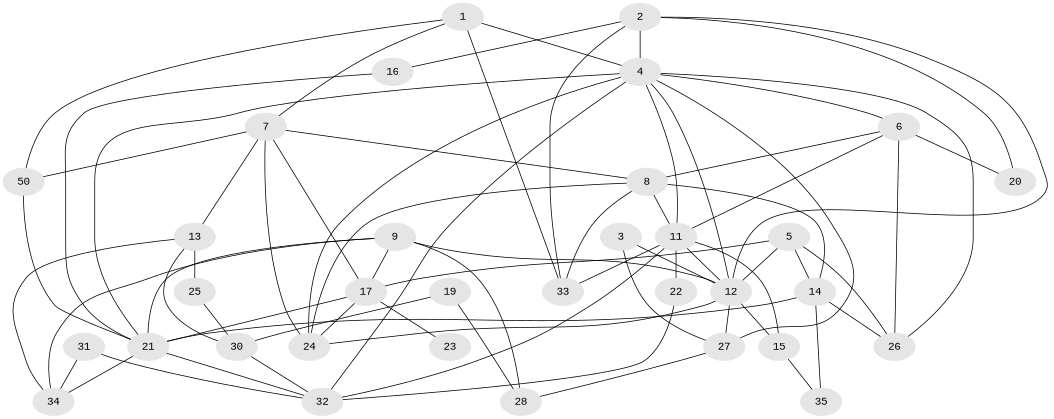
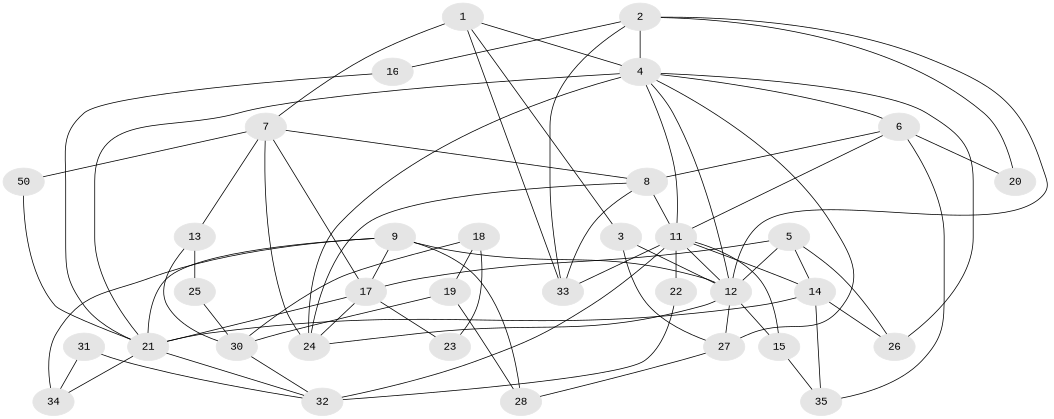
(214, 58) -> (542, 127)
(773, 202) -> (762, 269)
(458, 216) -> none
none -> (479, 237)
(897, 237) -> (944, 294)
(46, 265) -> none
